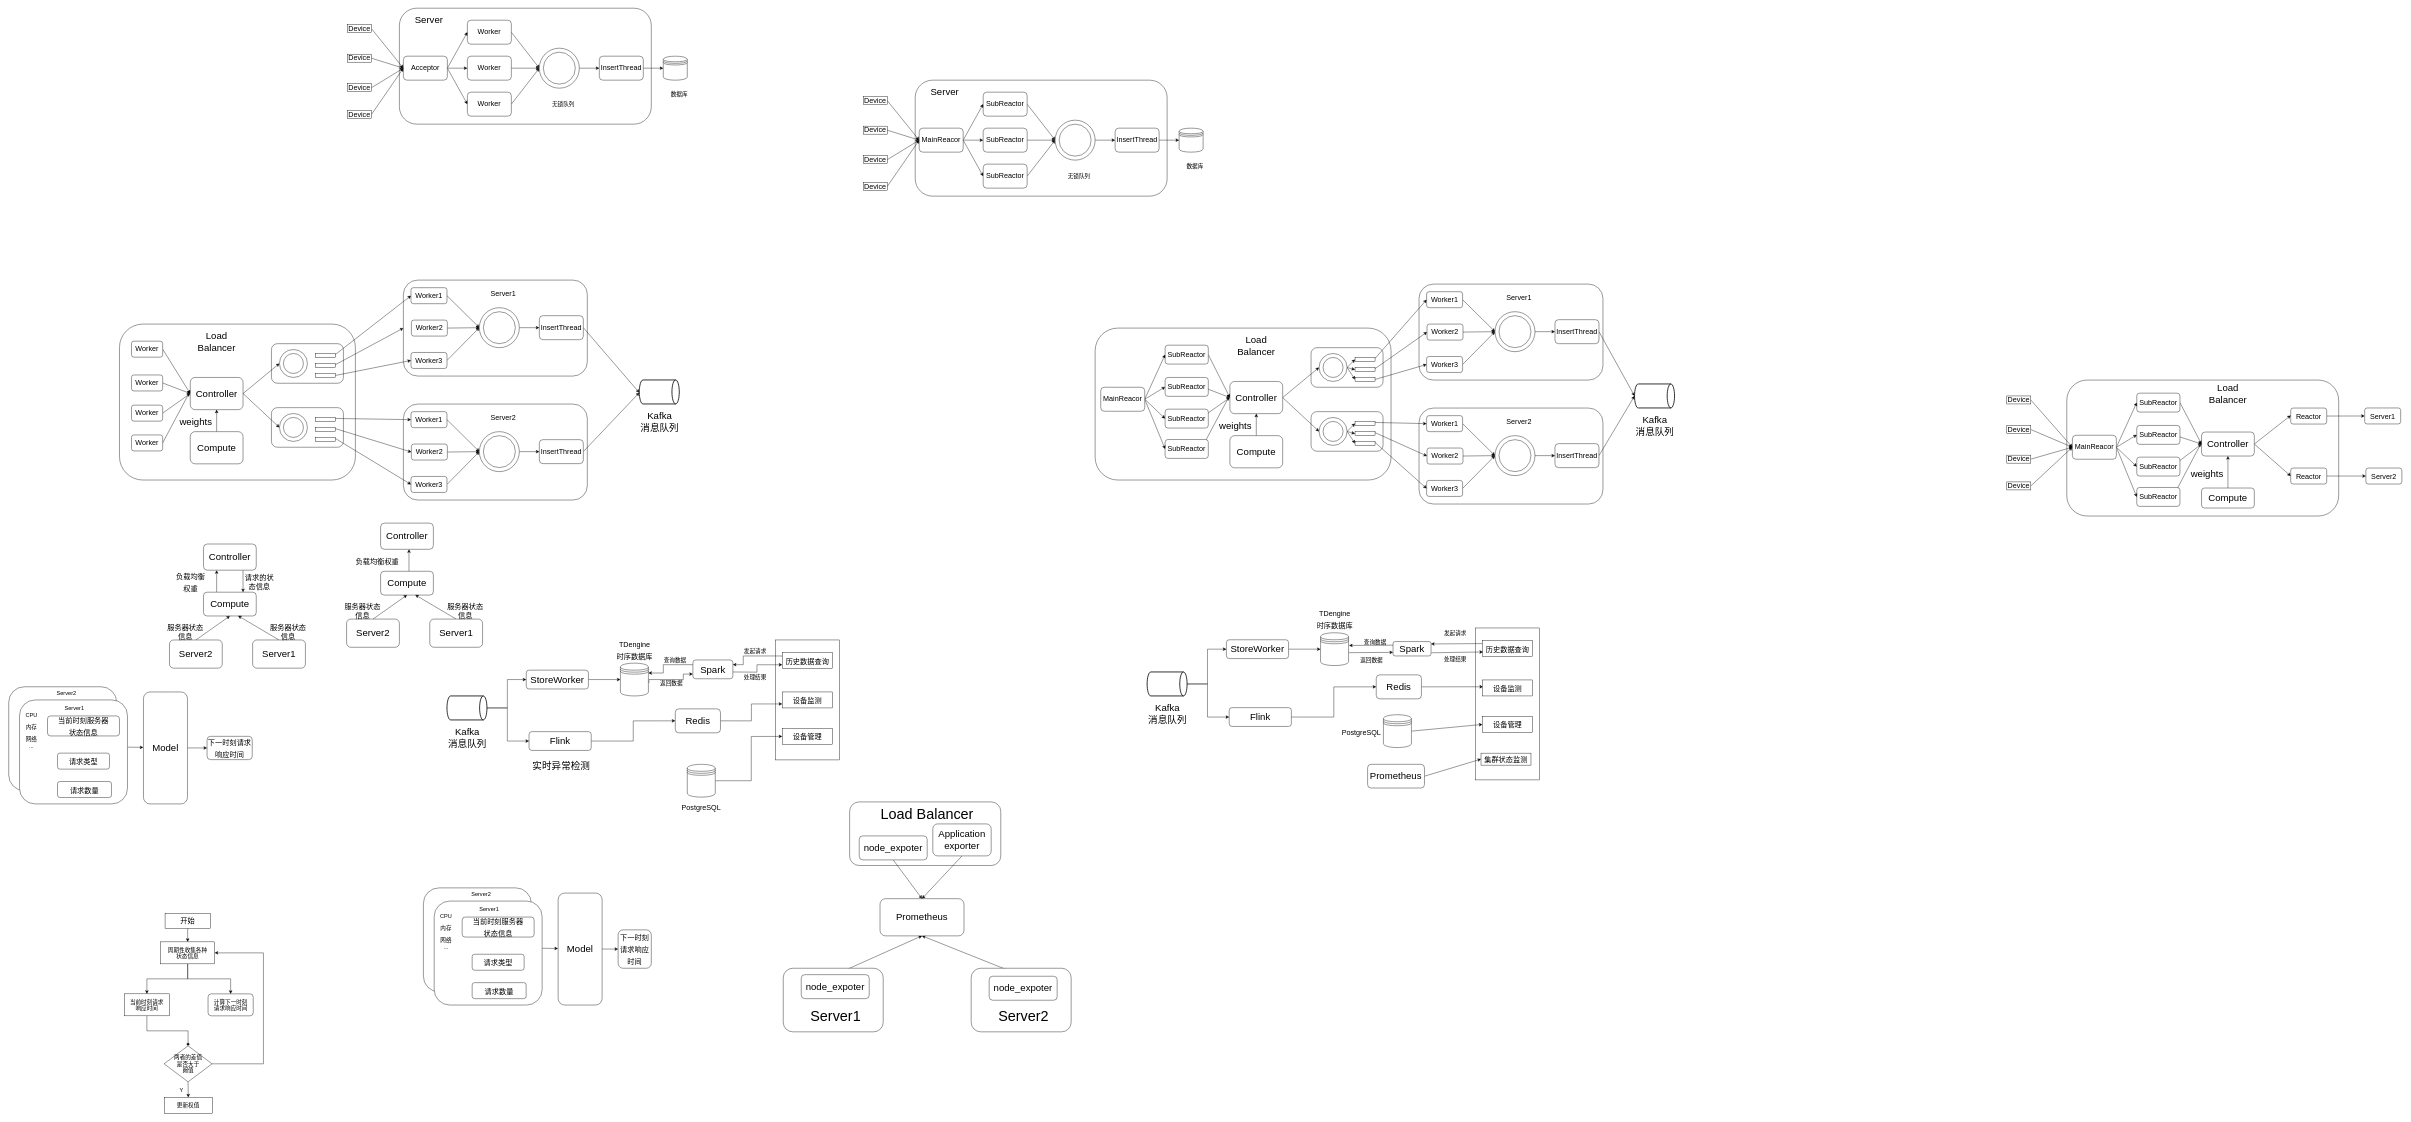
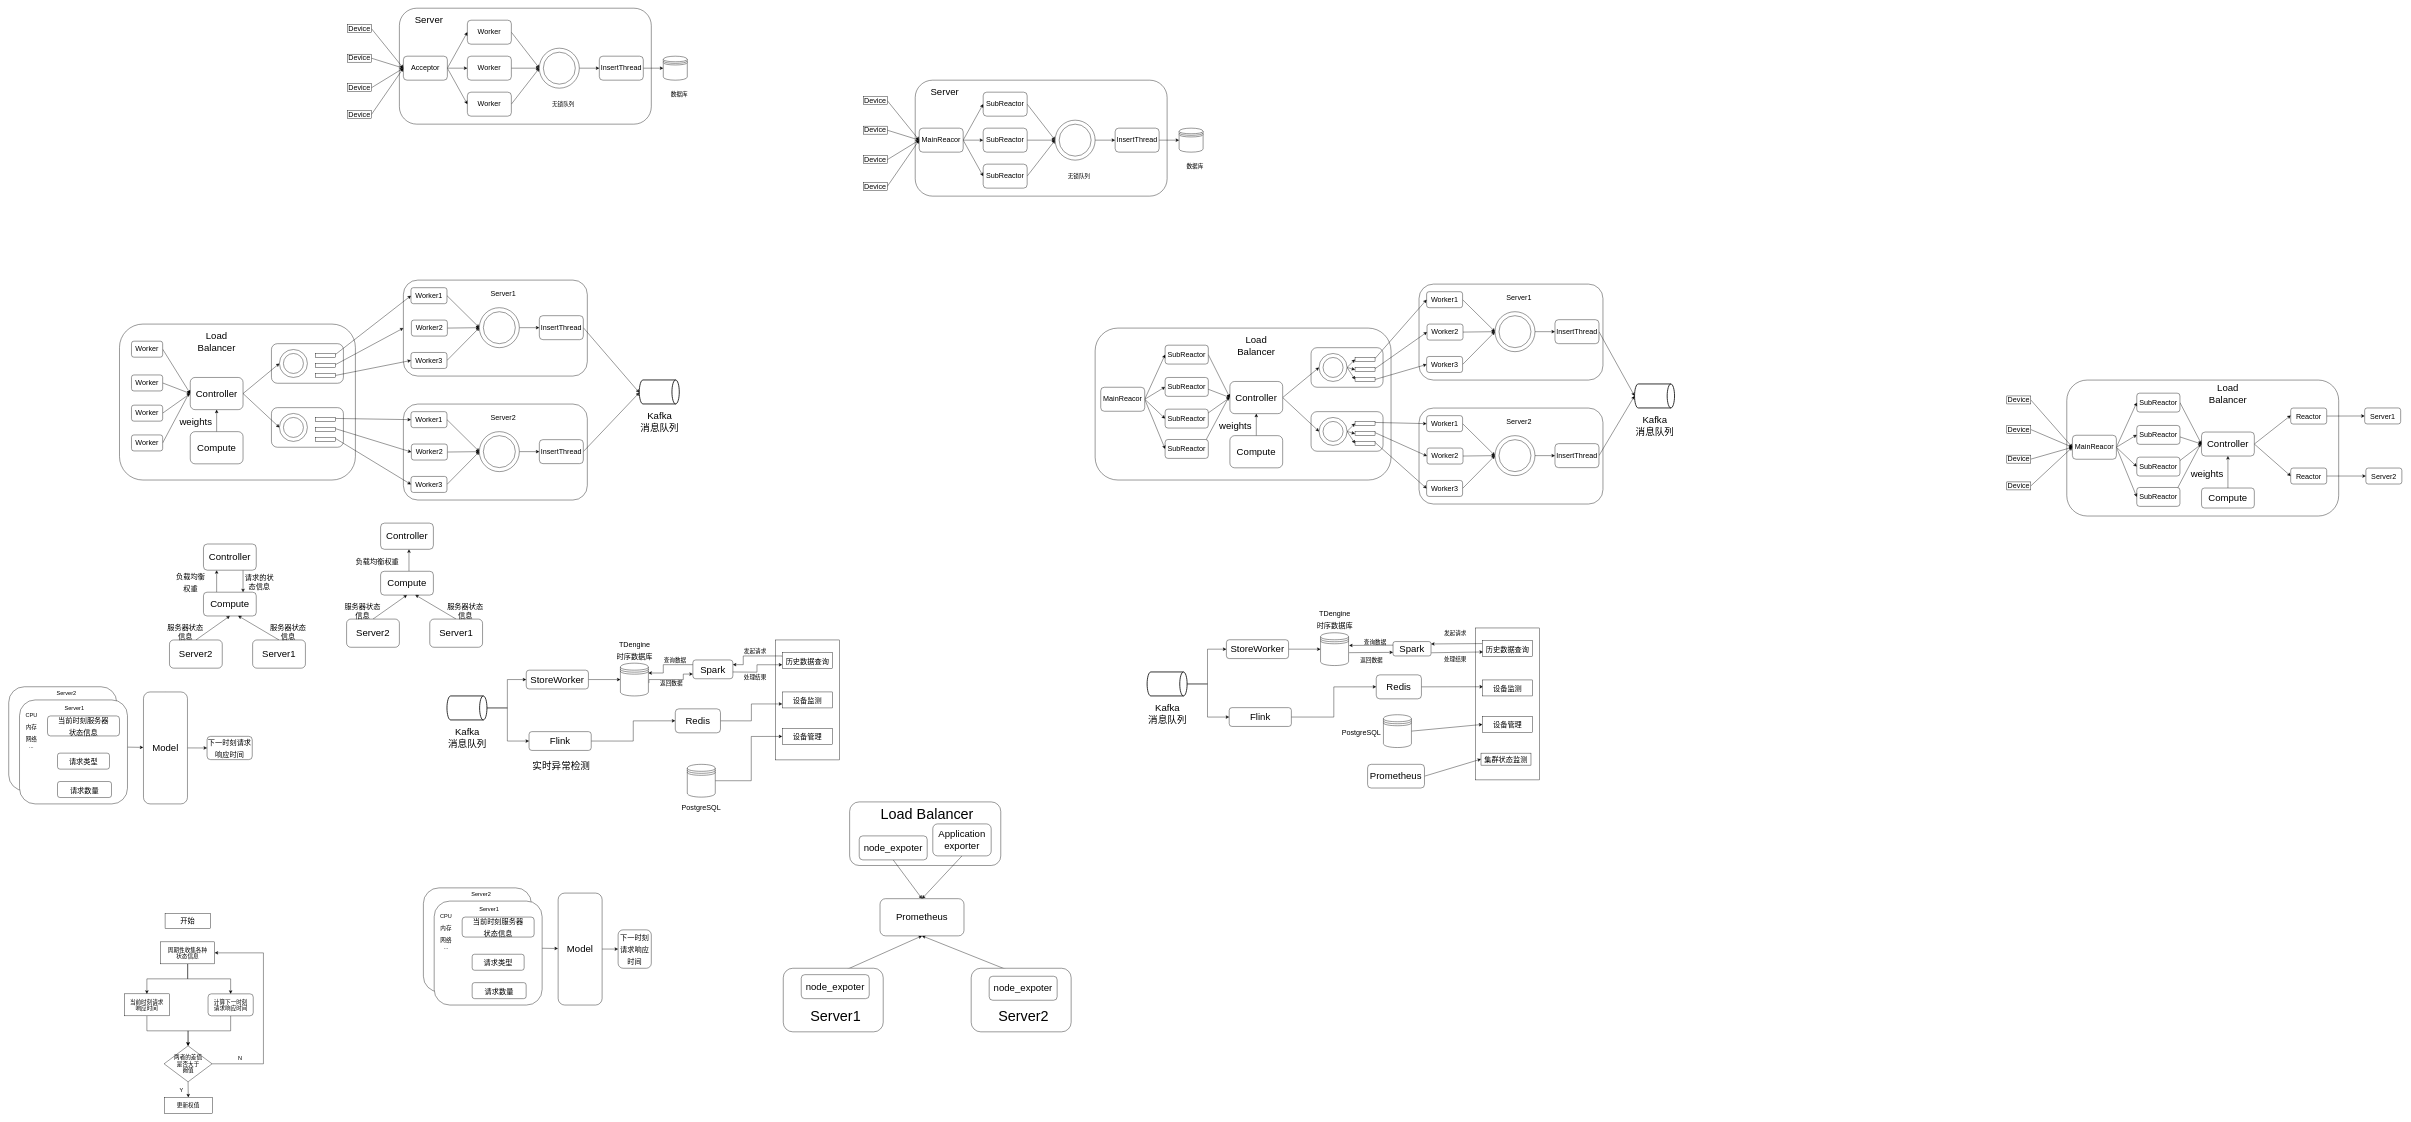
(187, 939) -> none
none -> (230, 1024)
(185, 1031) -> (188, 1044)
none -> (240, 1058)
